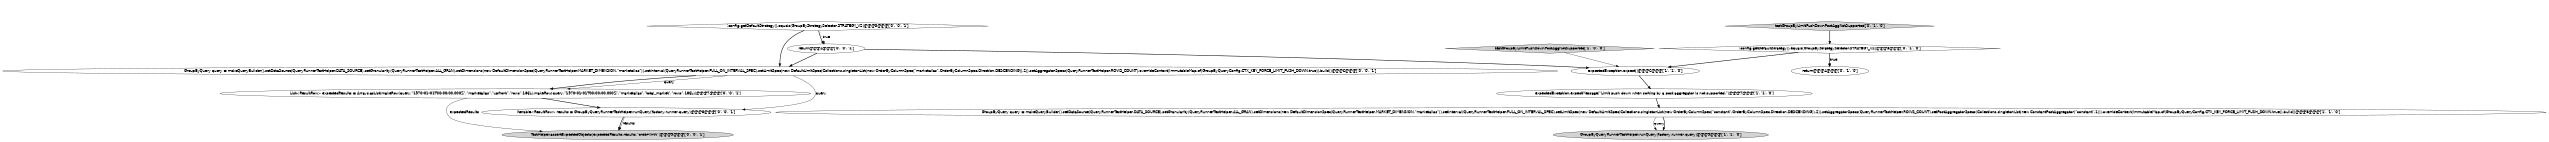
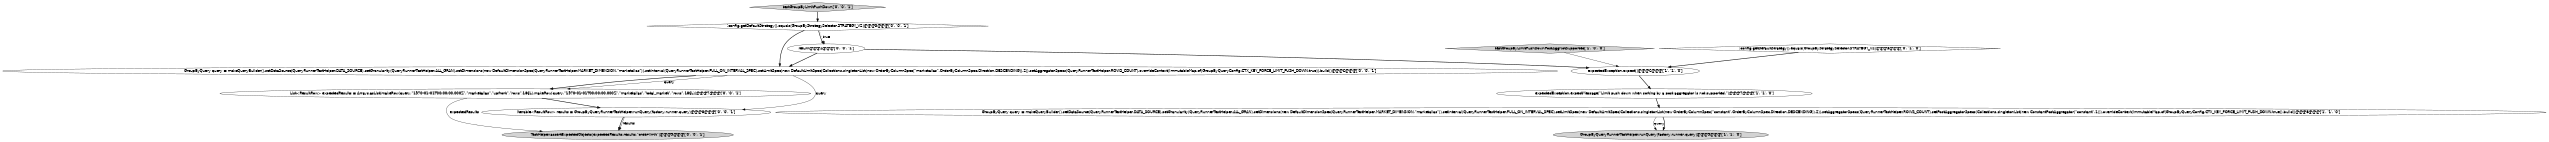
none -> (818, 7)
(1830, 26) -> none
(1830, 71) -> none
